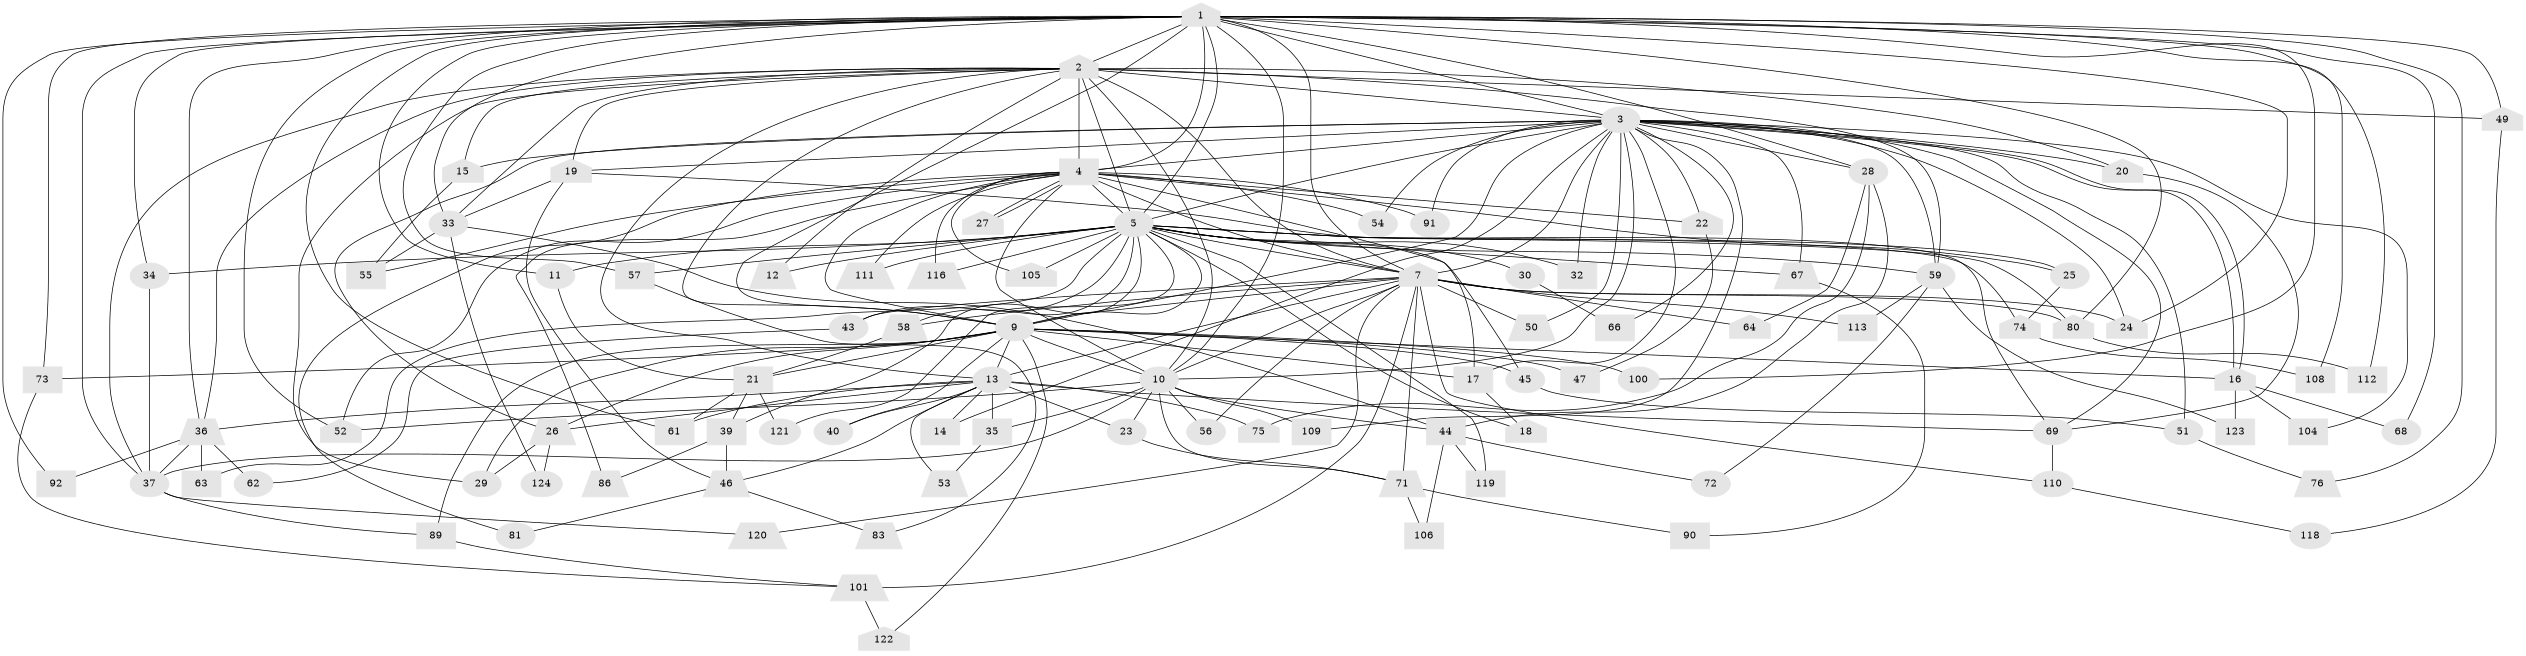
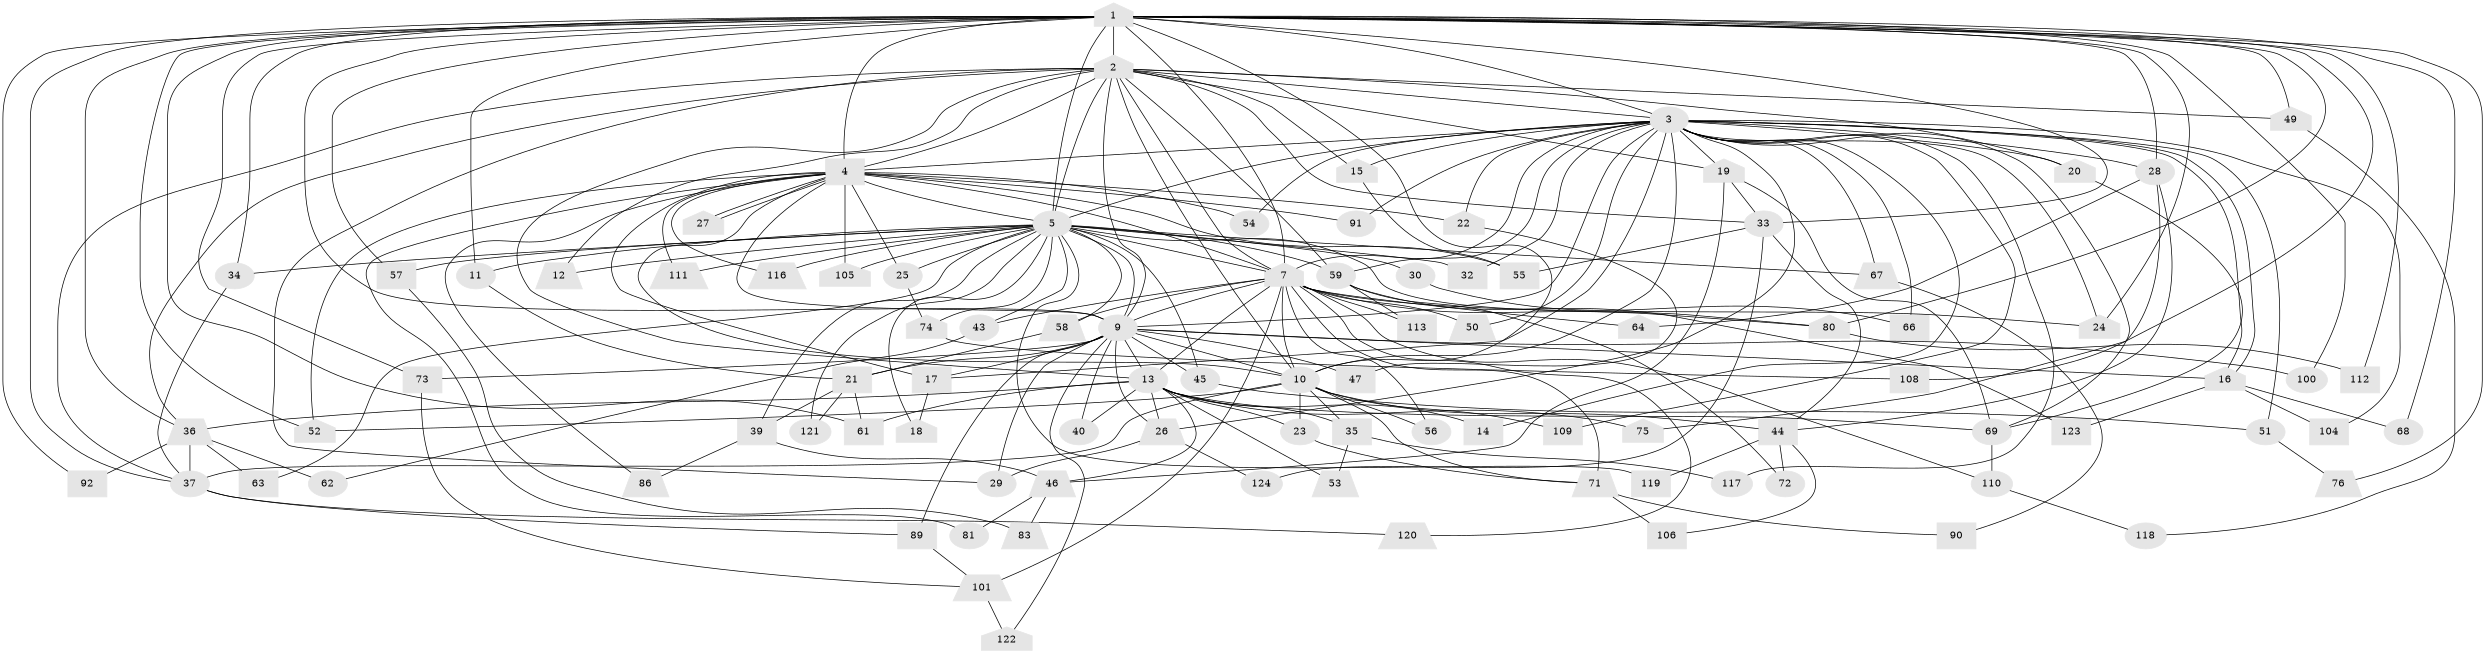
none -> (1732, 484)
